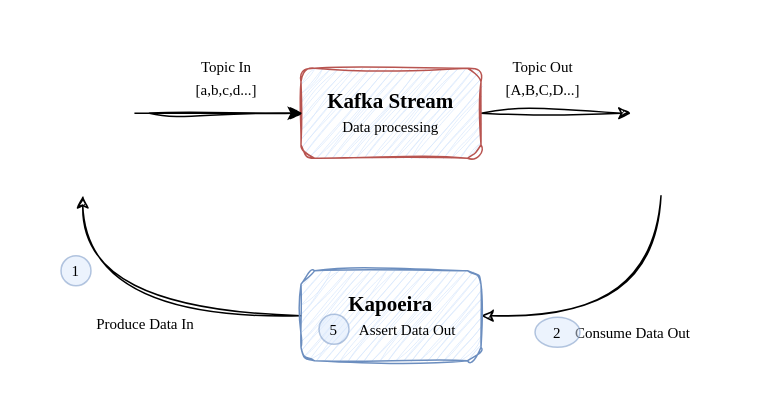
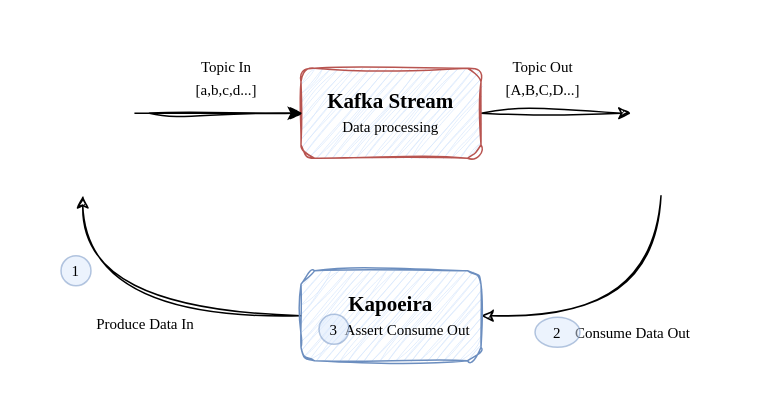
(391, 316) -> (391, 316)
(334, 329) -> (334, 329)
